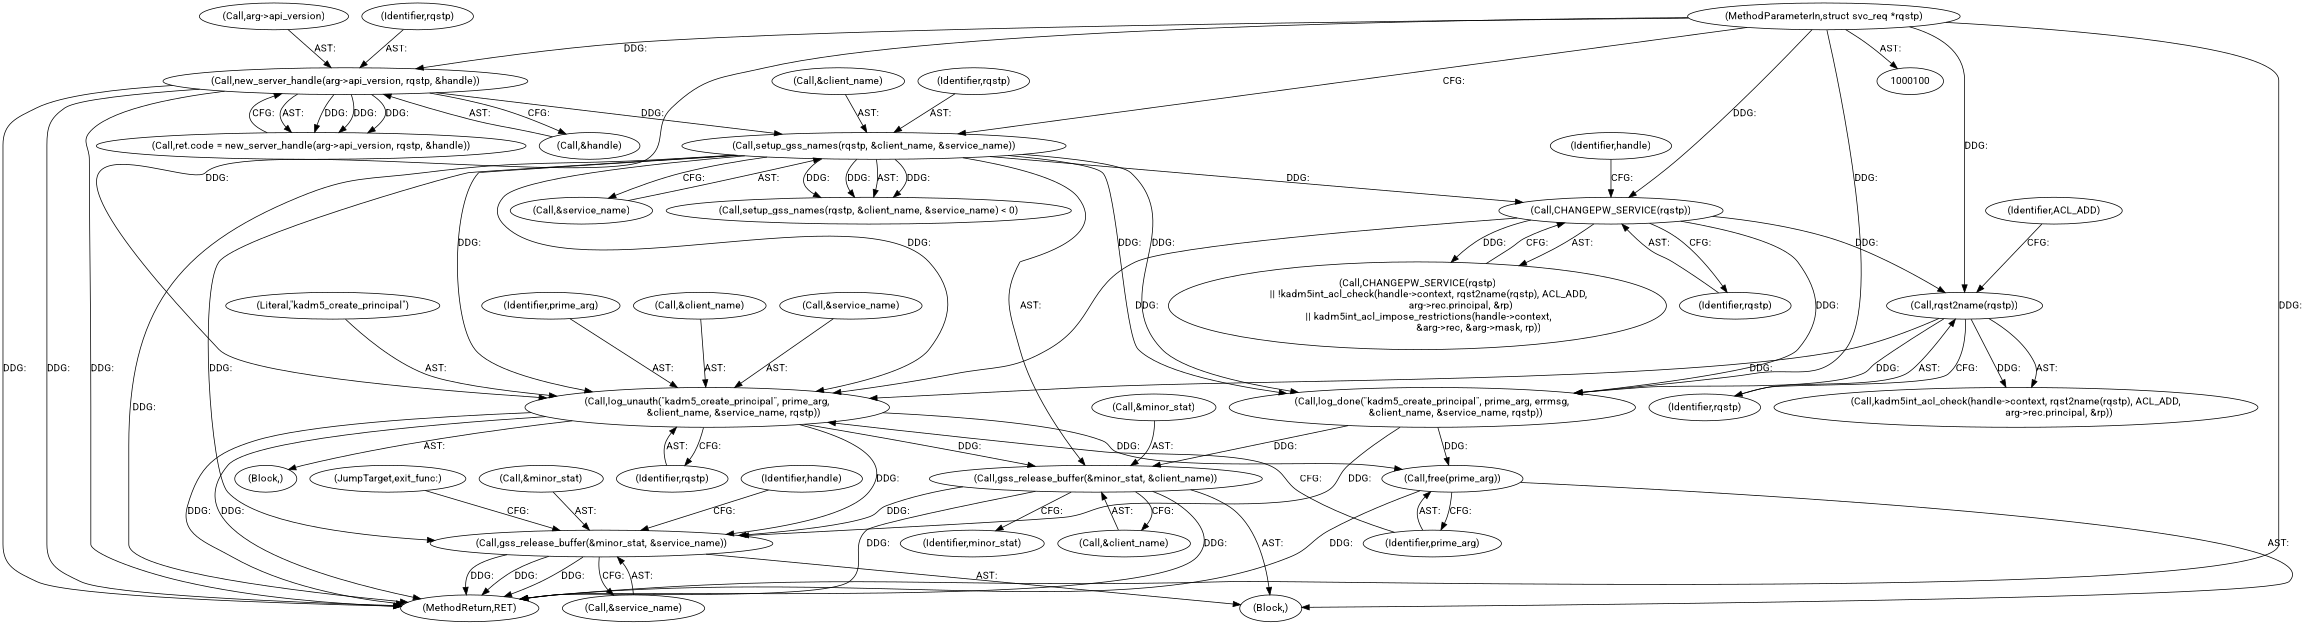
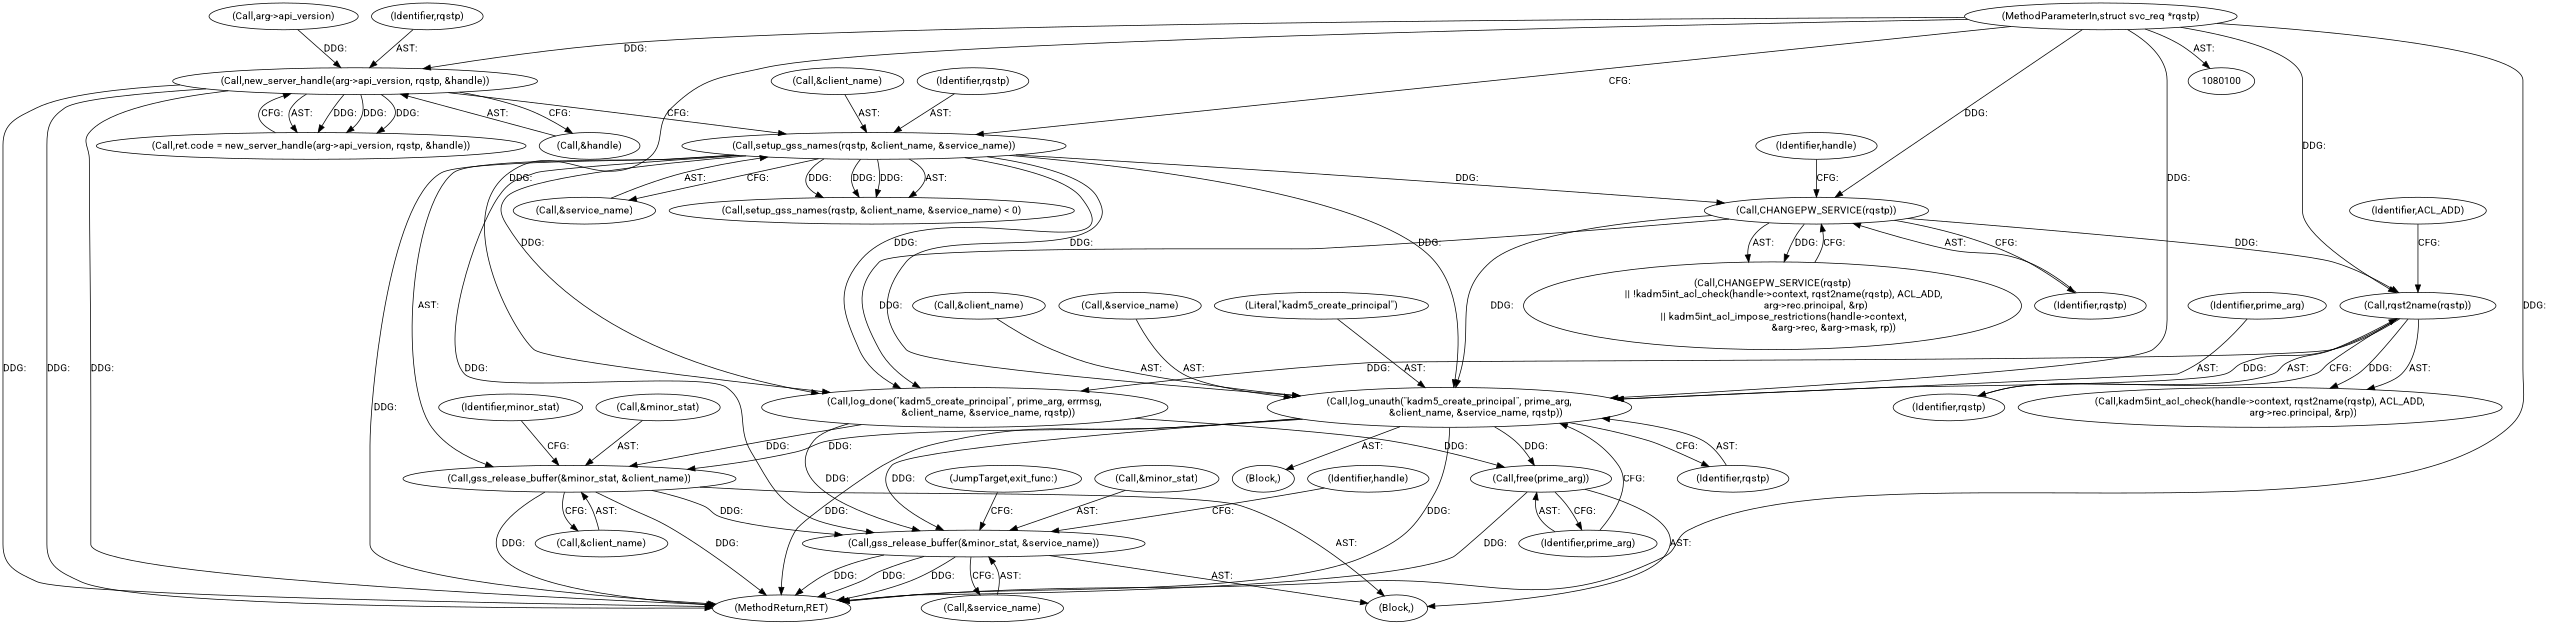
(327, 49) -> (337, 49)
(1910, 81) -> (2221, 81)
(654, 114) -> (680, 114)
(1037, 510) -> (538, 440)
